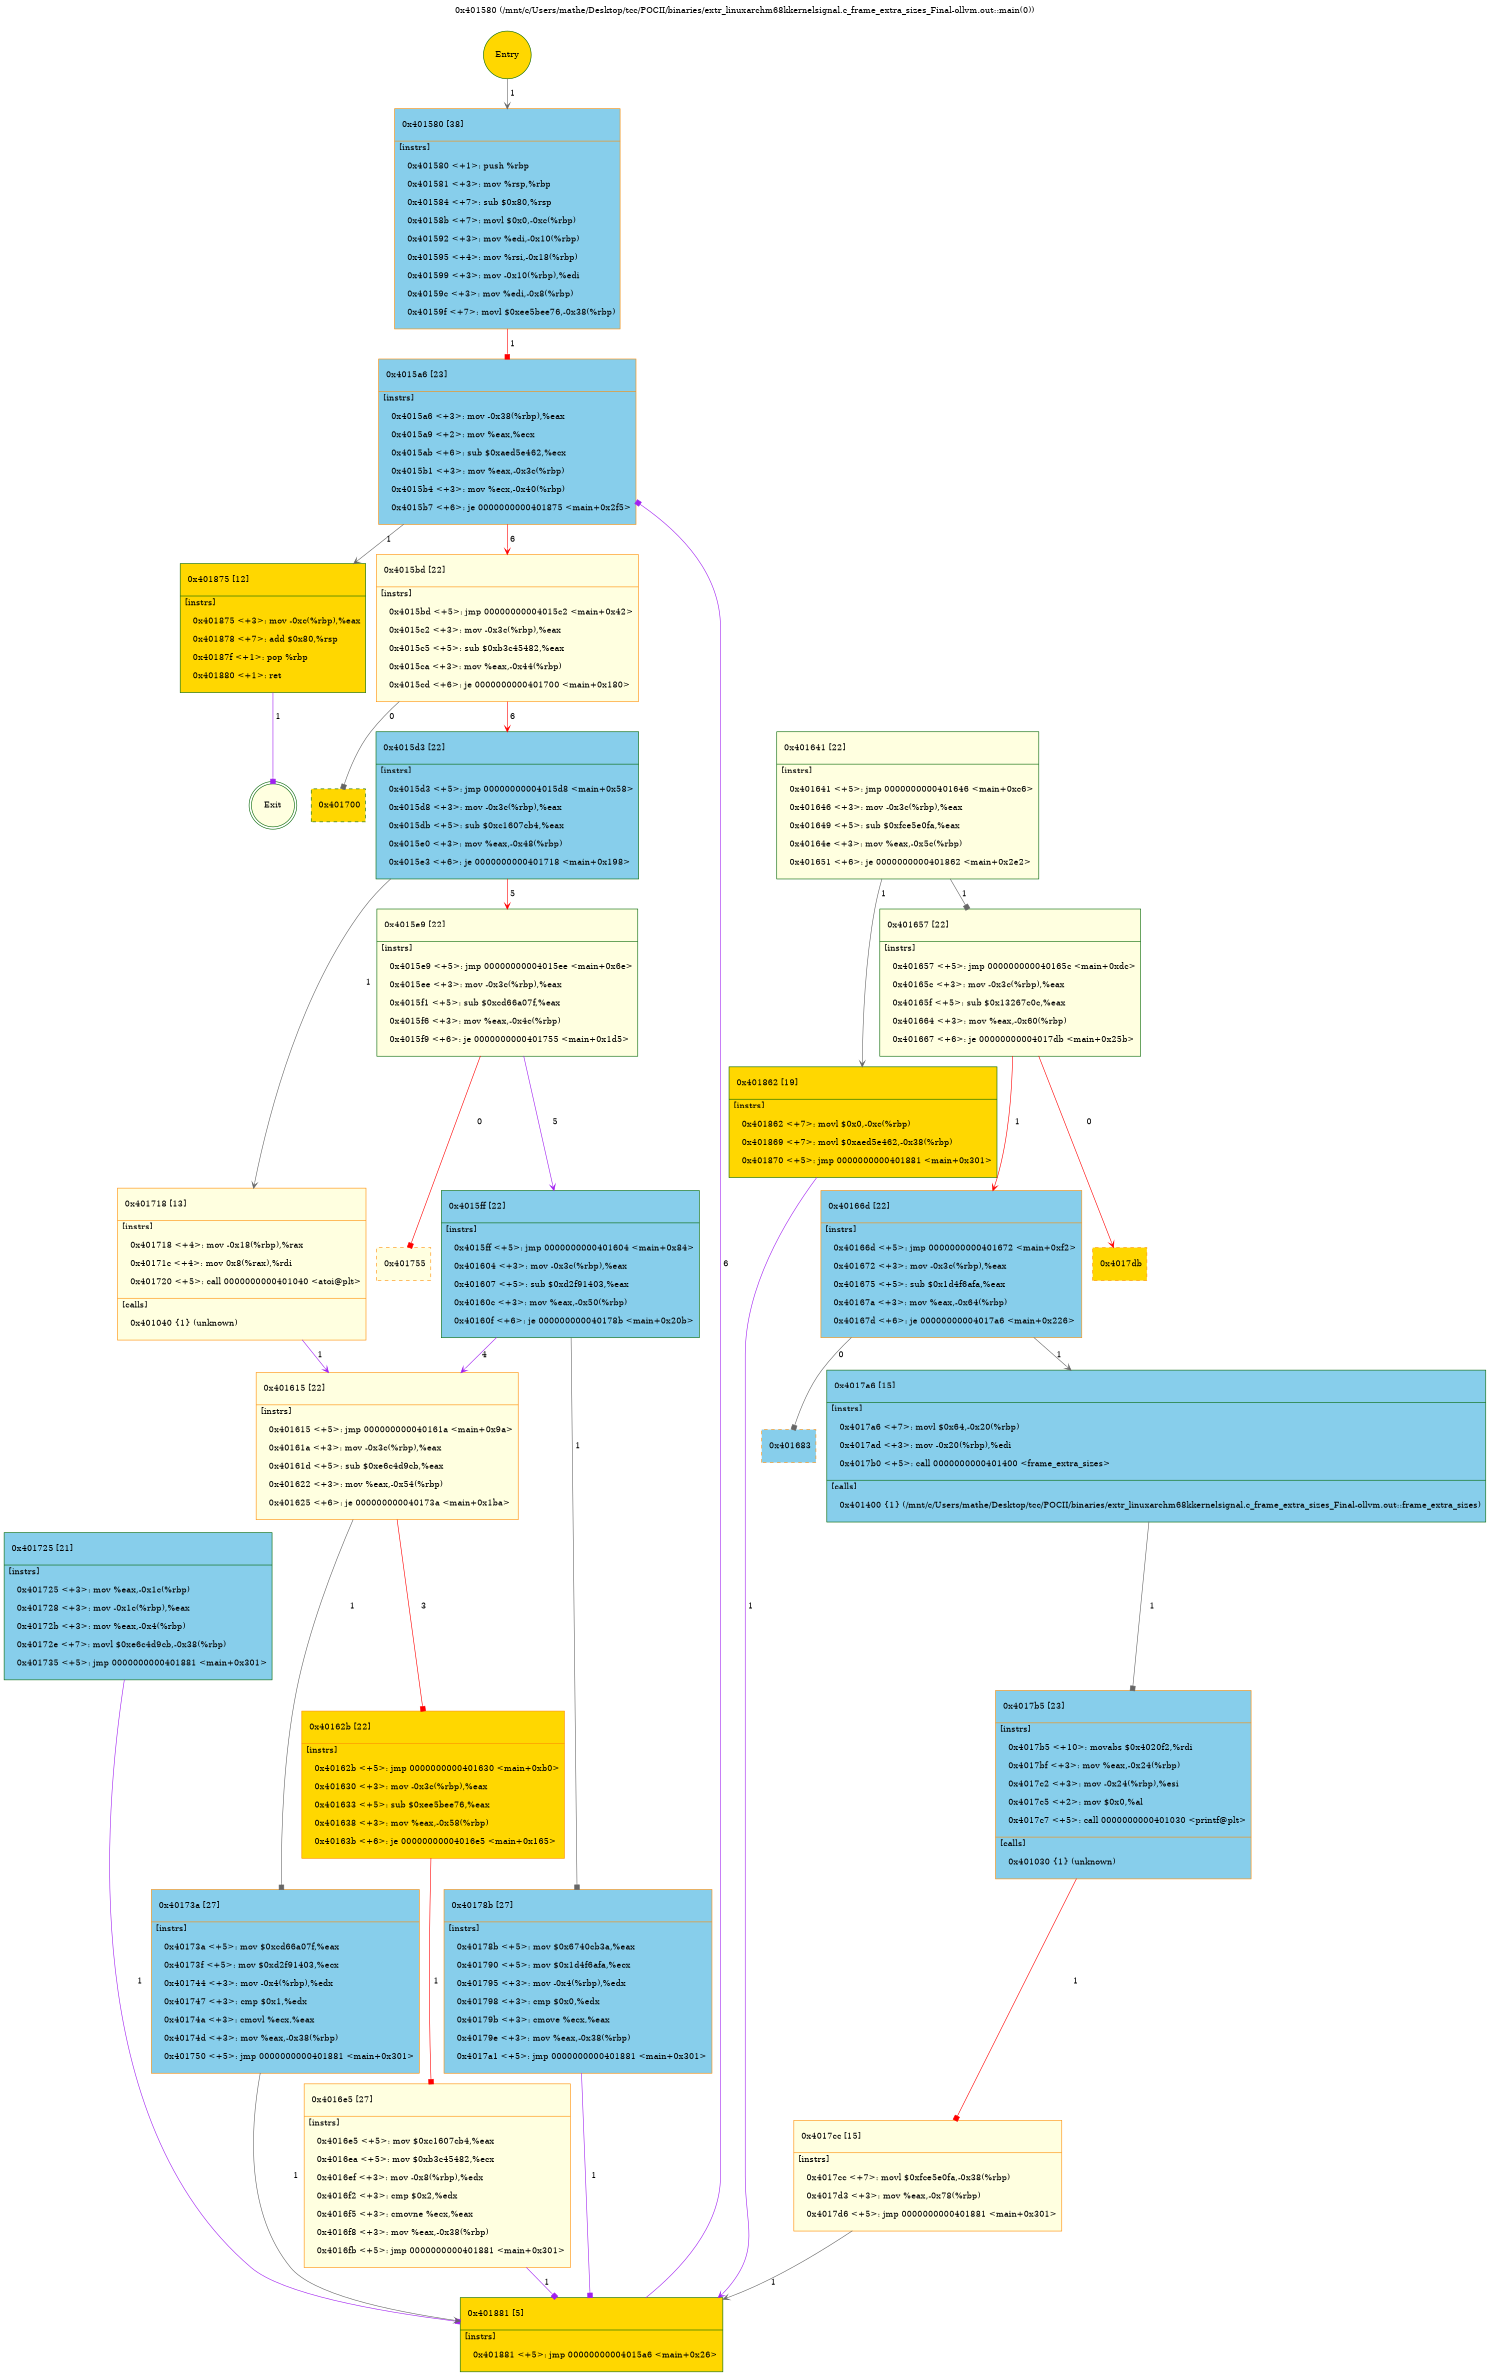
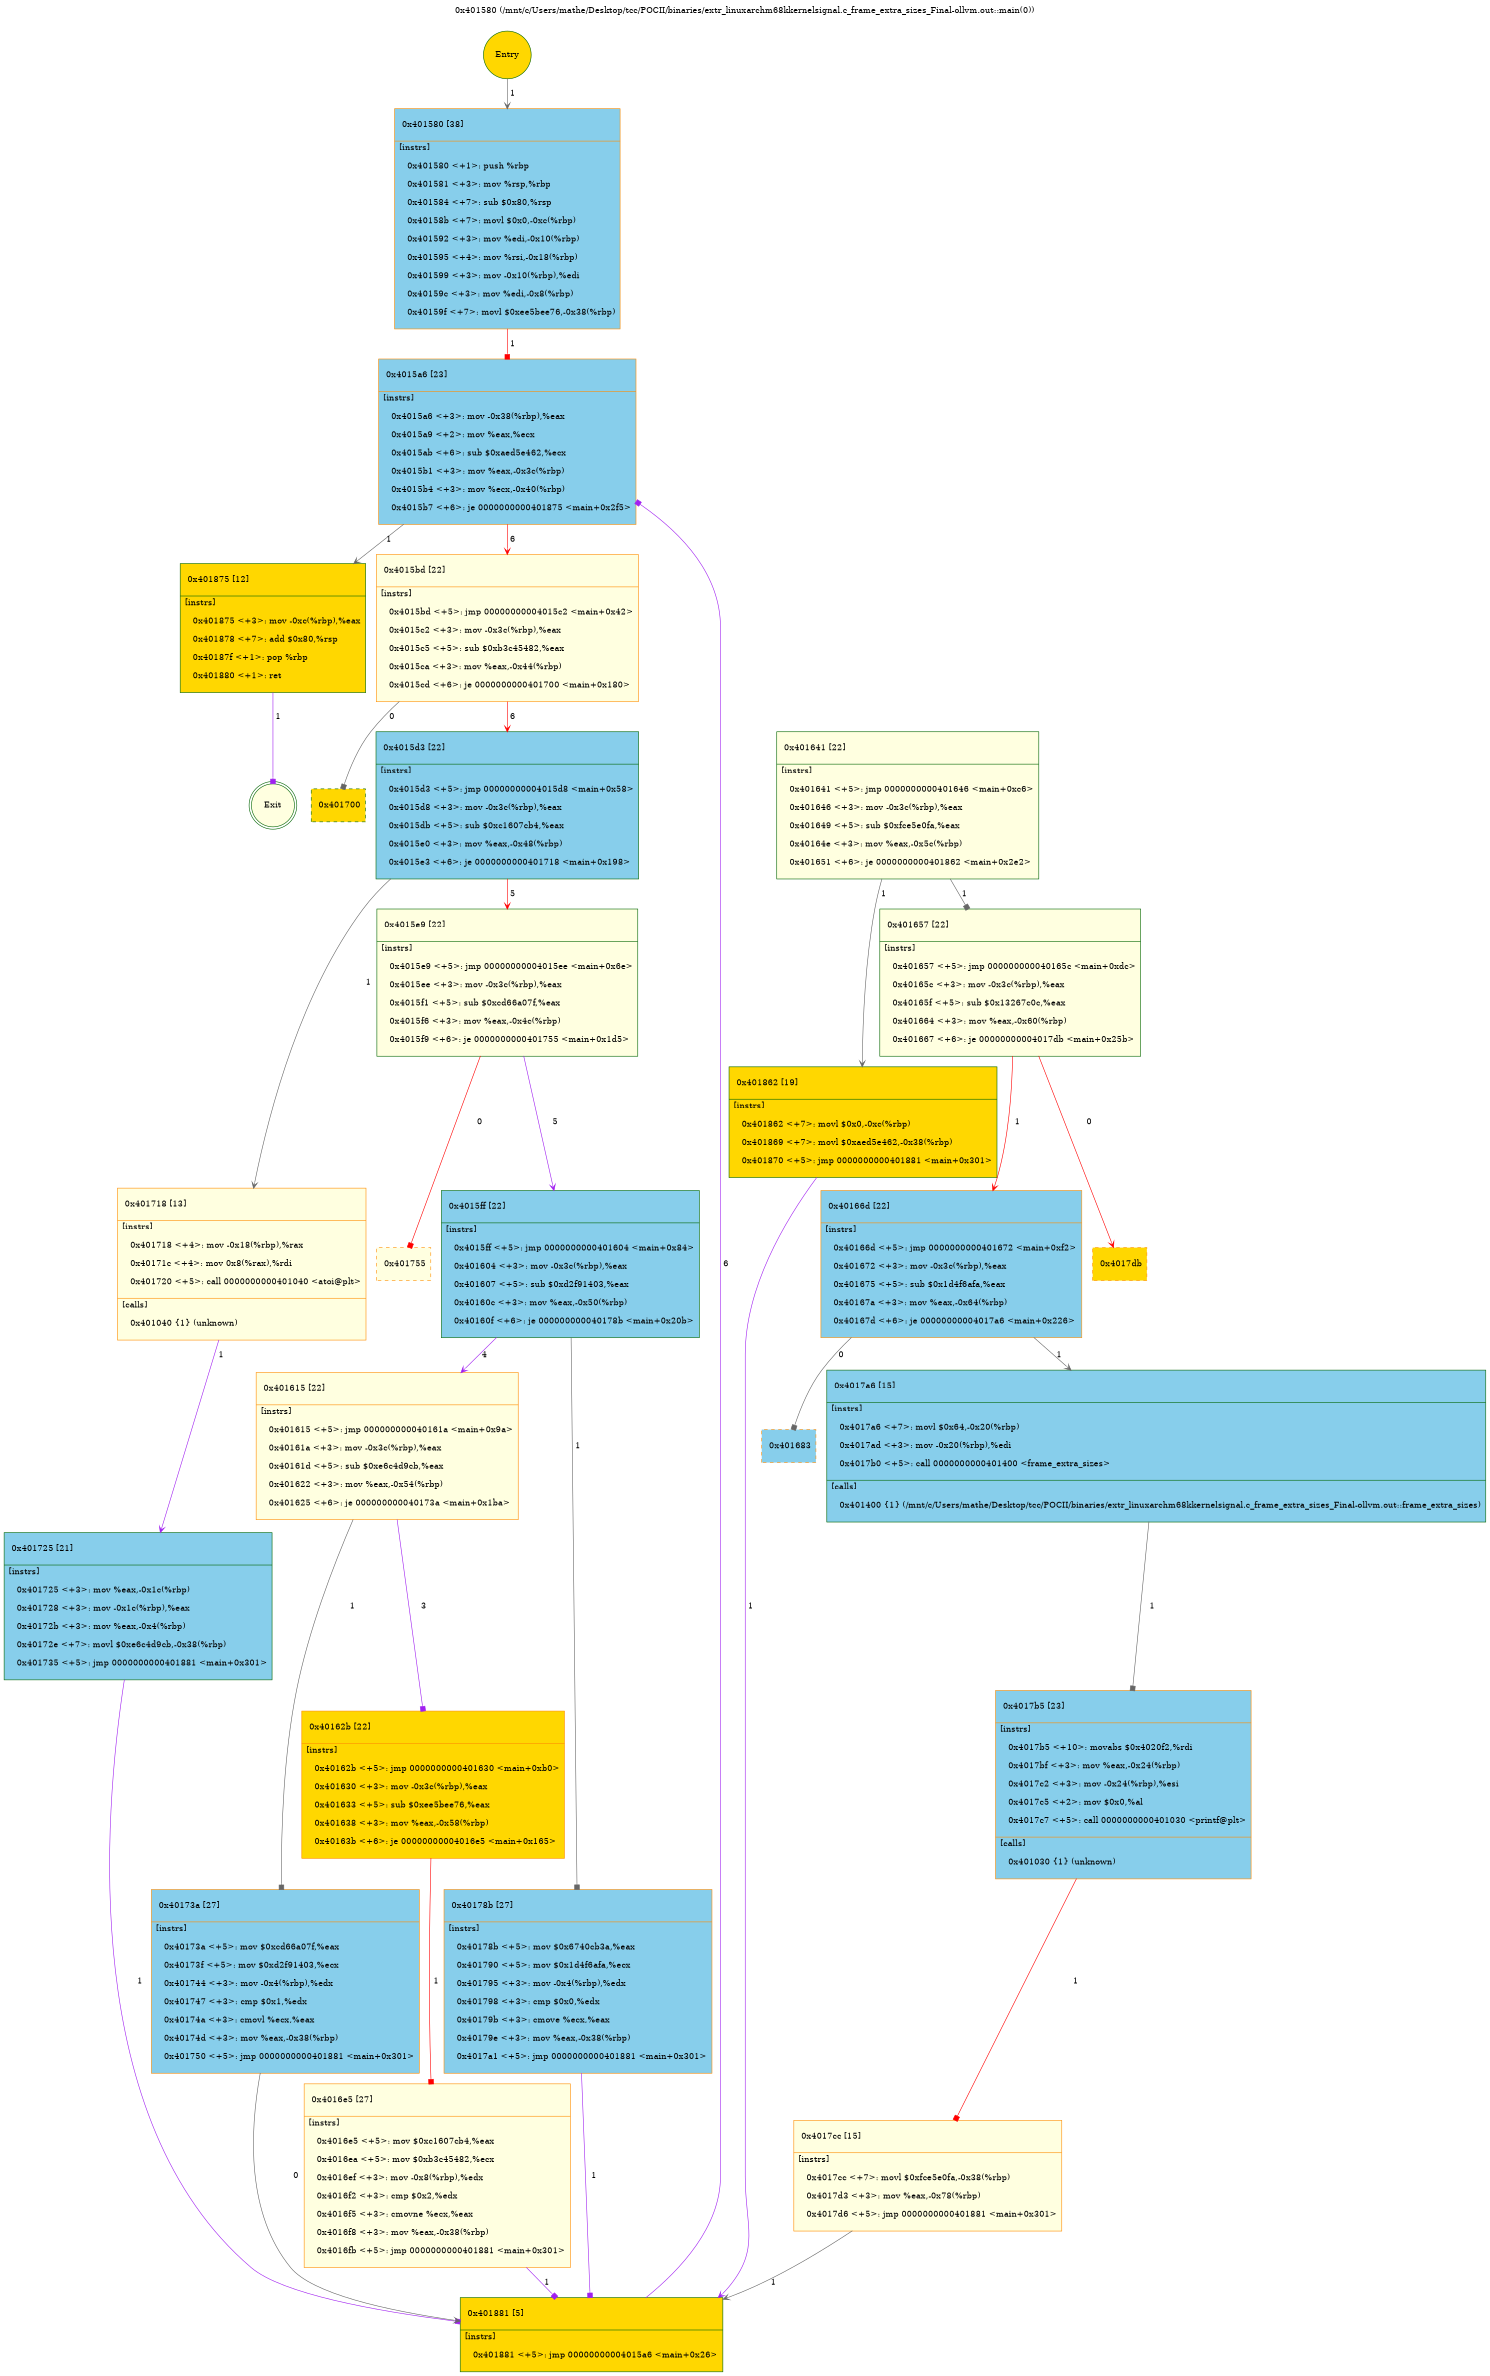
(313, 1354) -> (190, 1433)
(410, 1612) -> (410, 1612)
(295, 2176) -> (295, 2176)
